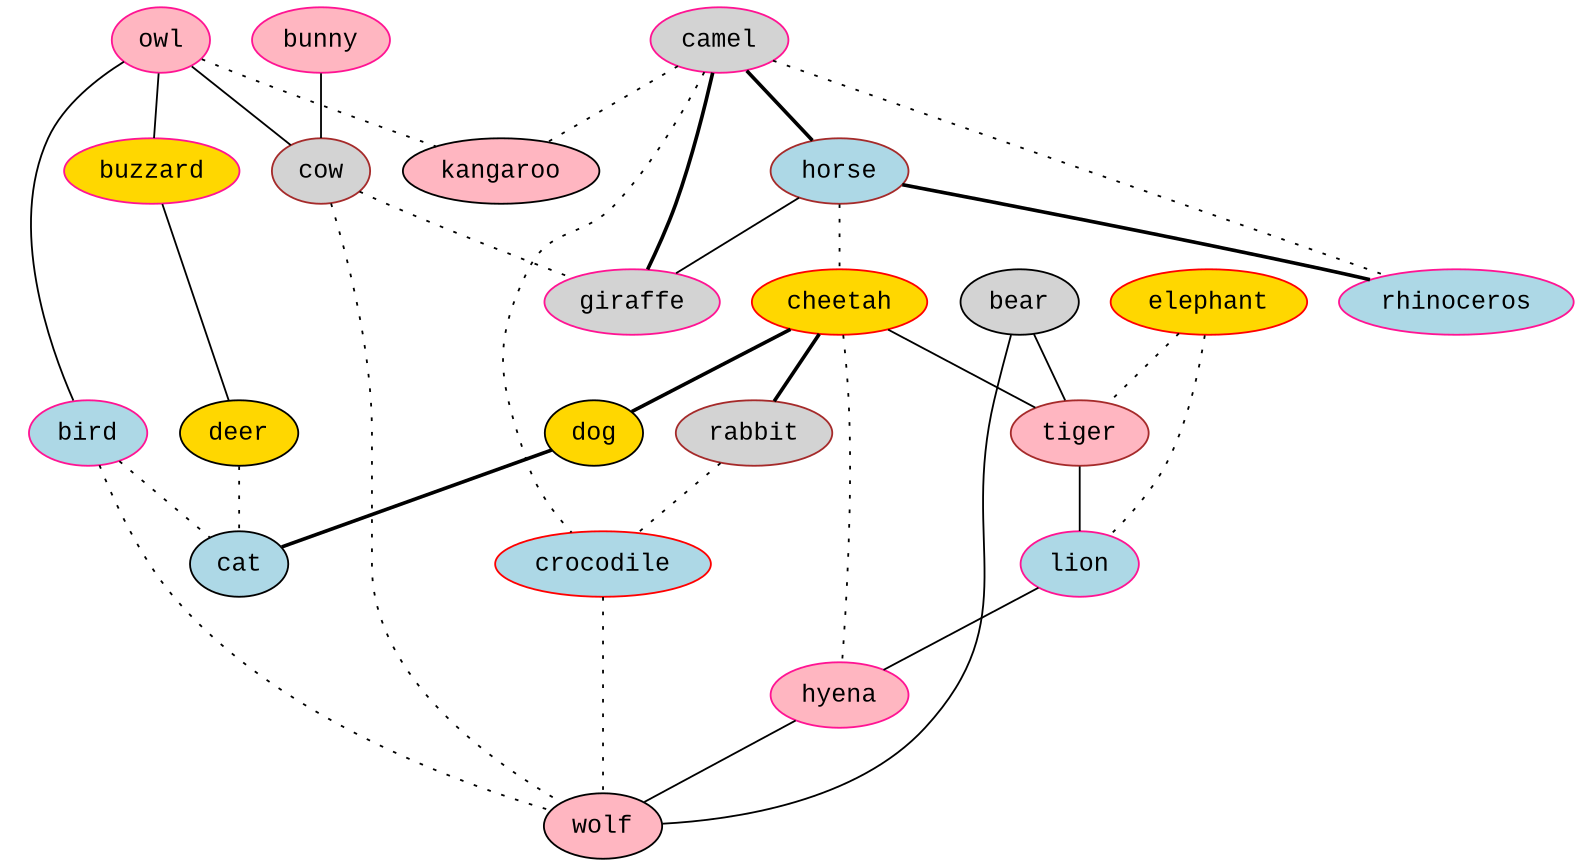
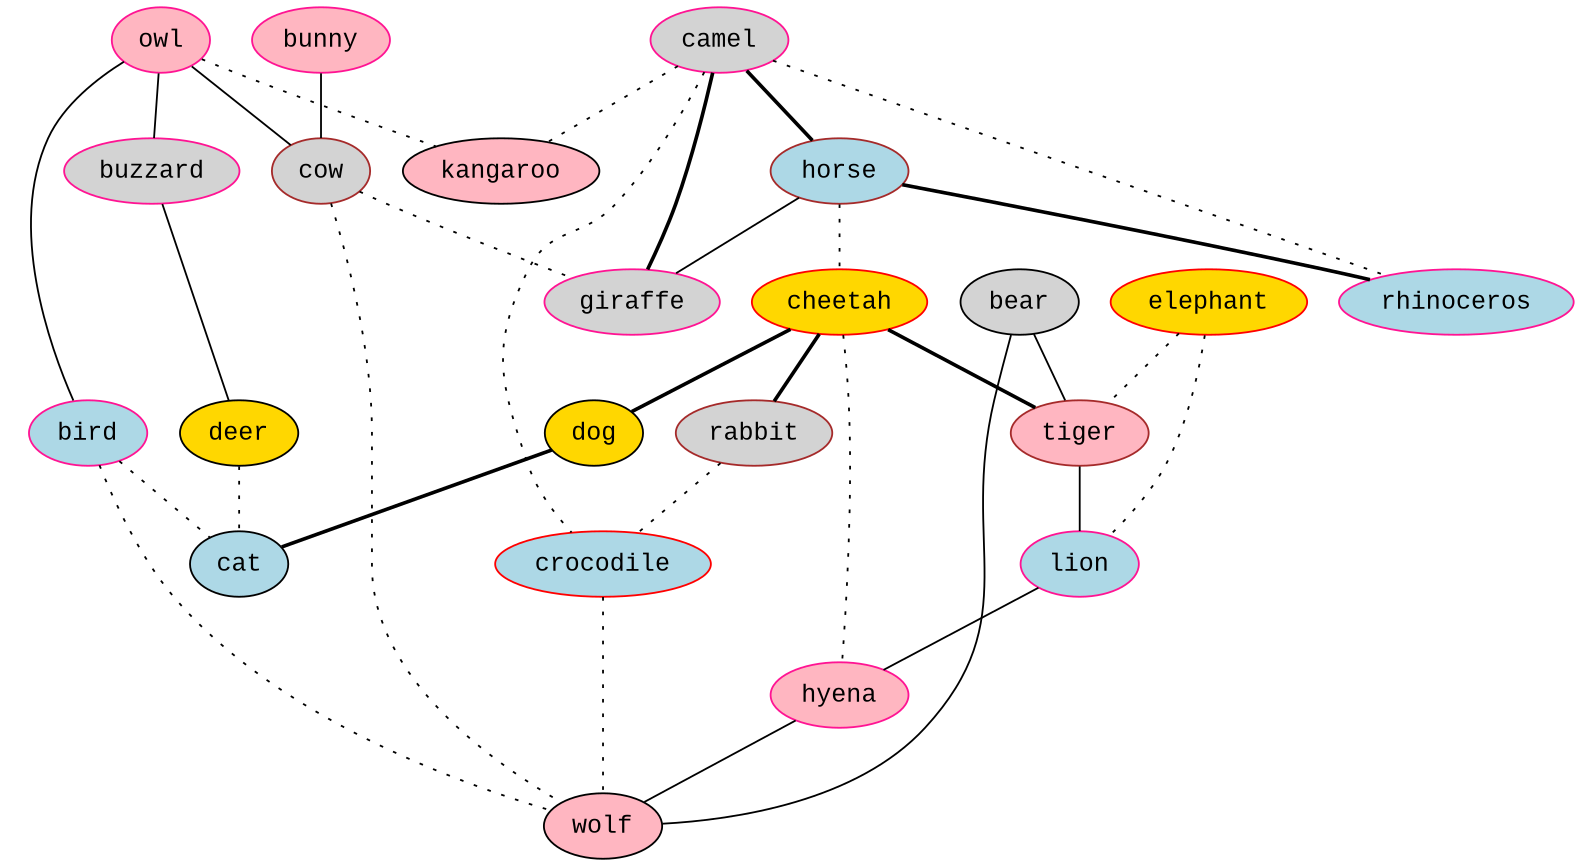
(152, 171) -> (152, 171)
(962, 369) -> (962, 369)
